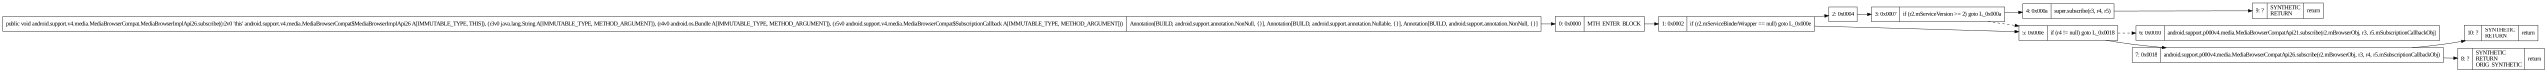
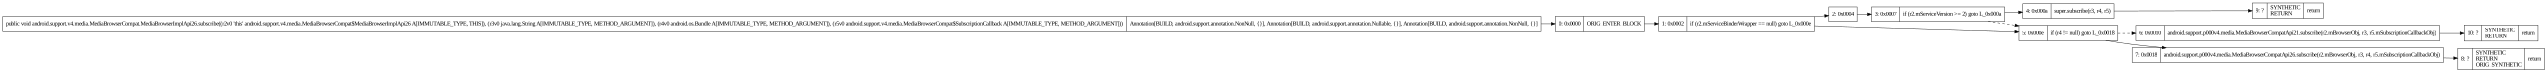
(1614, 24) -> (1614, 24)
(2437, 45) -> (2450, 33)
